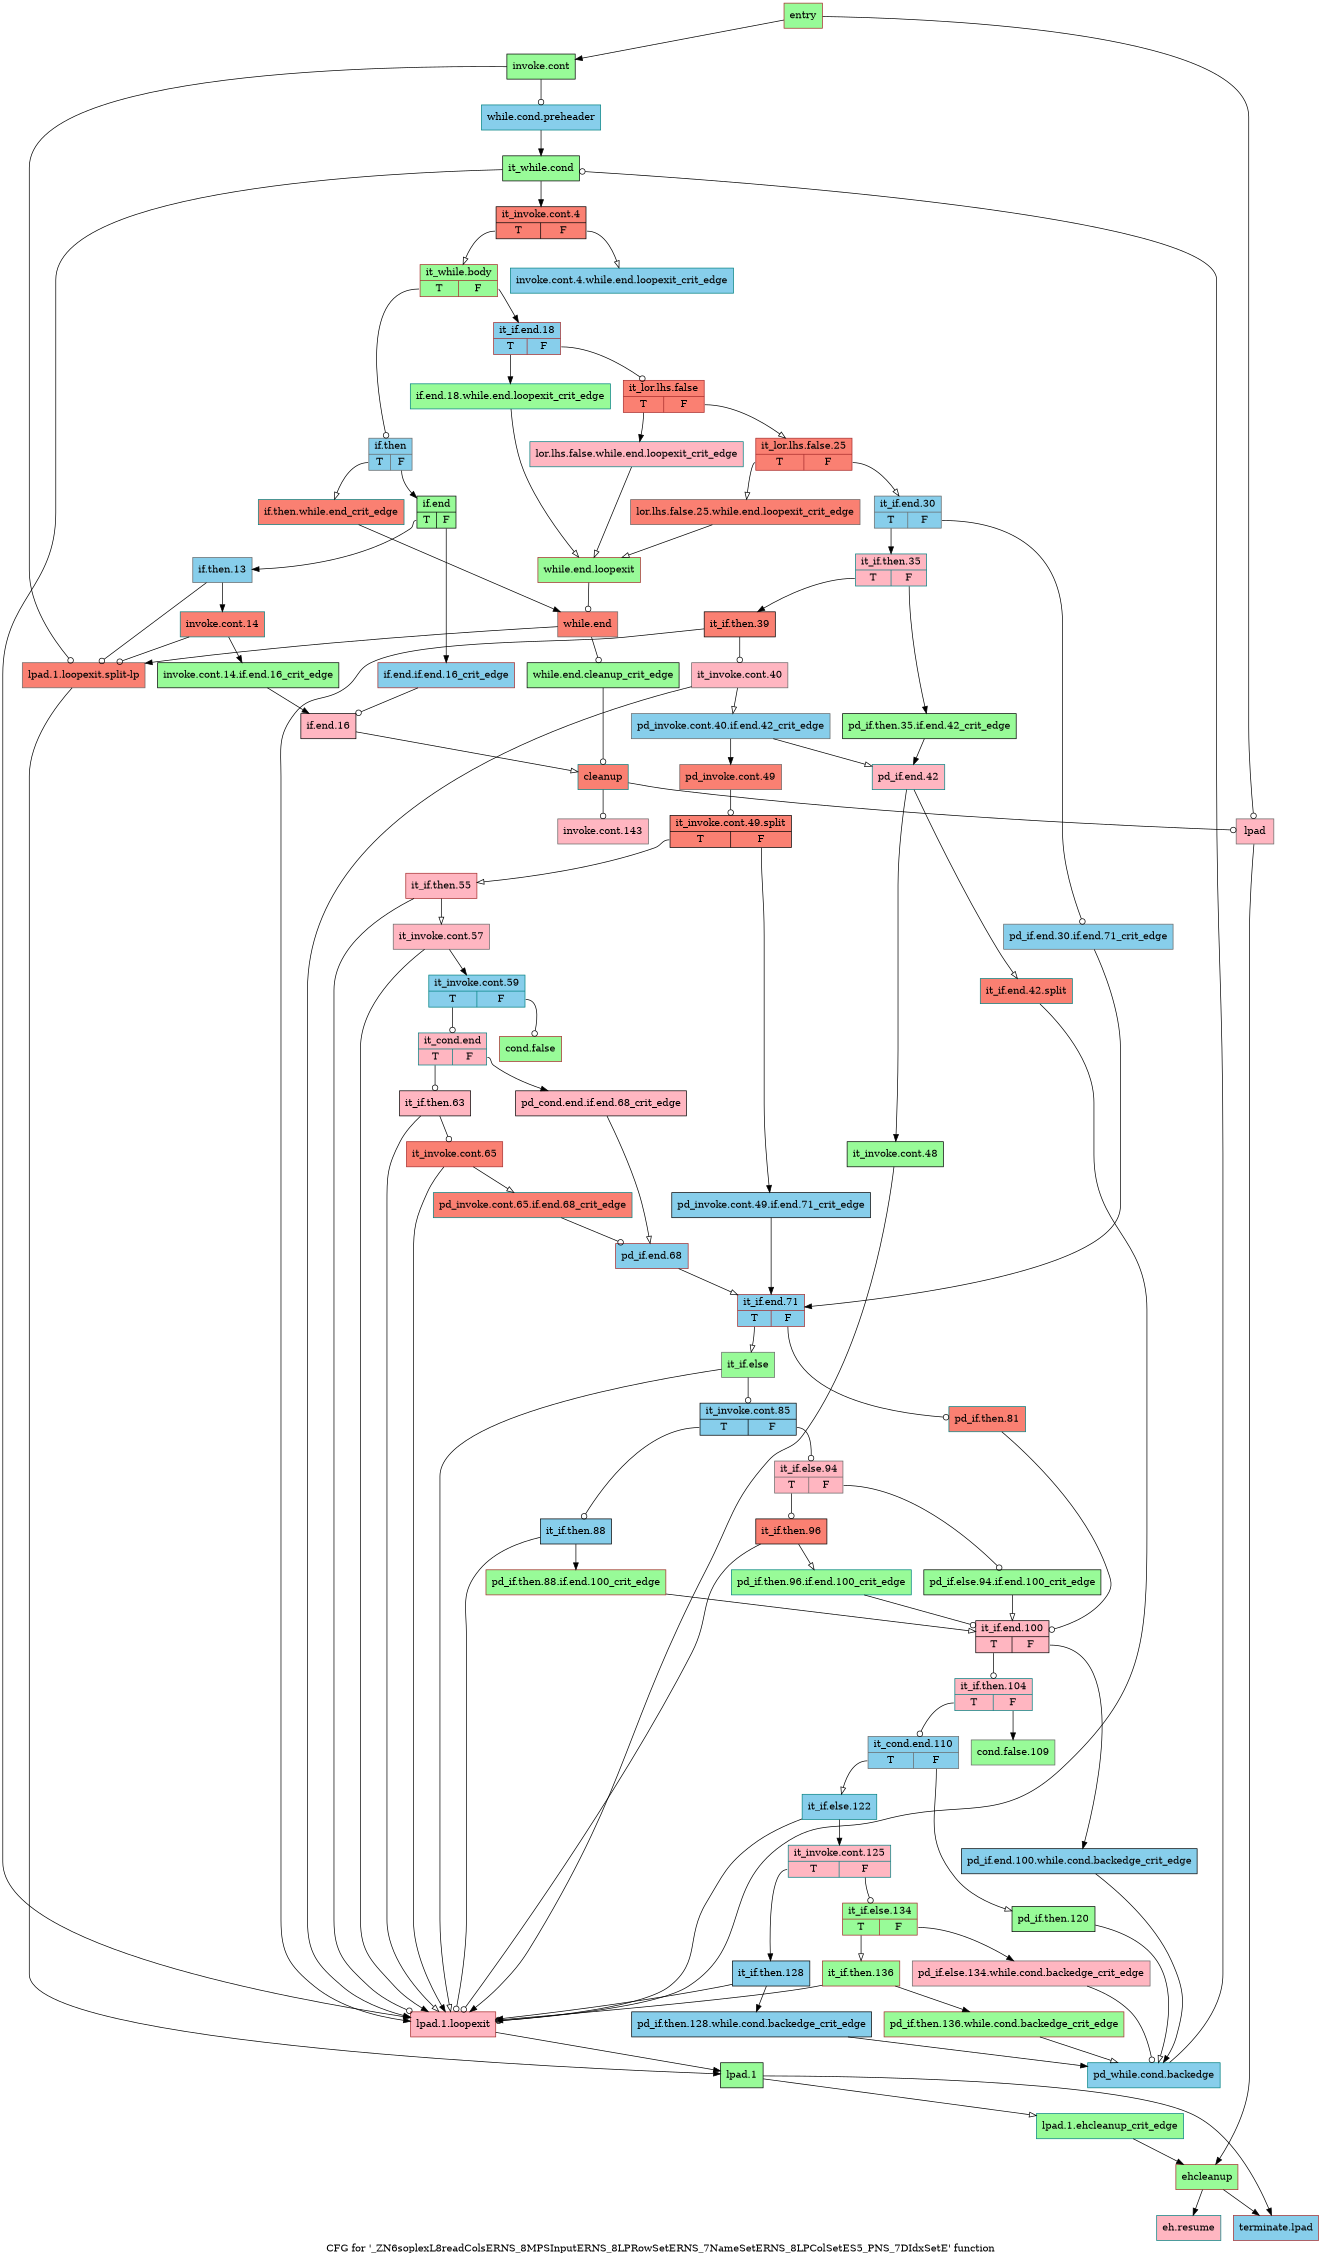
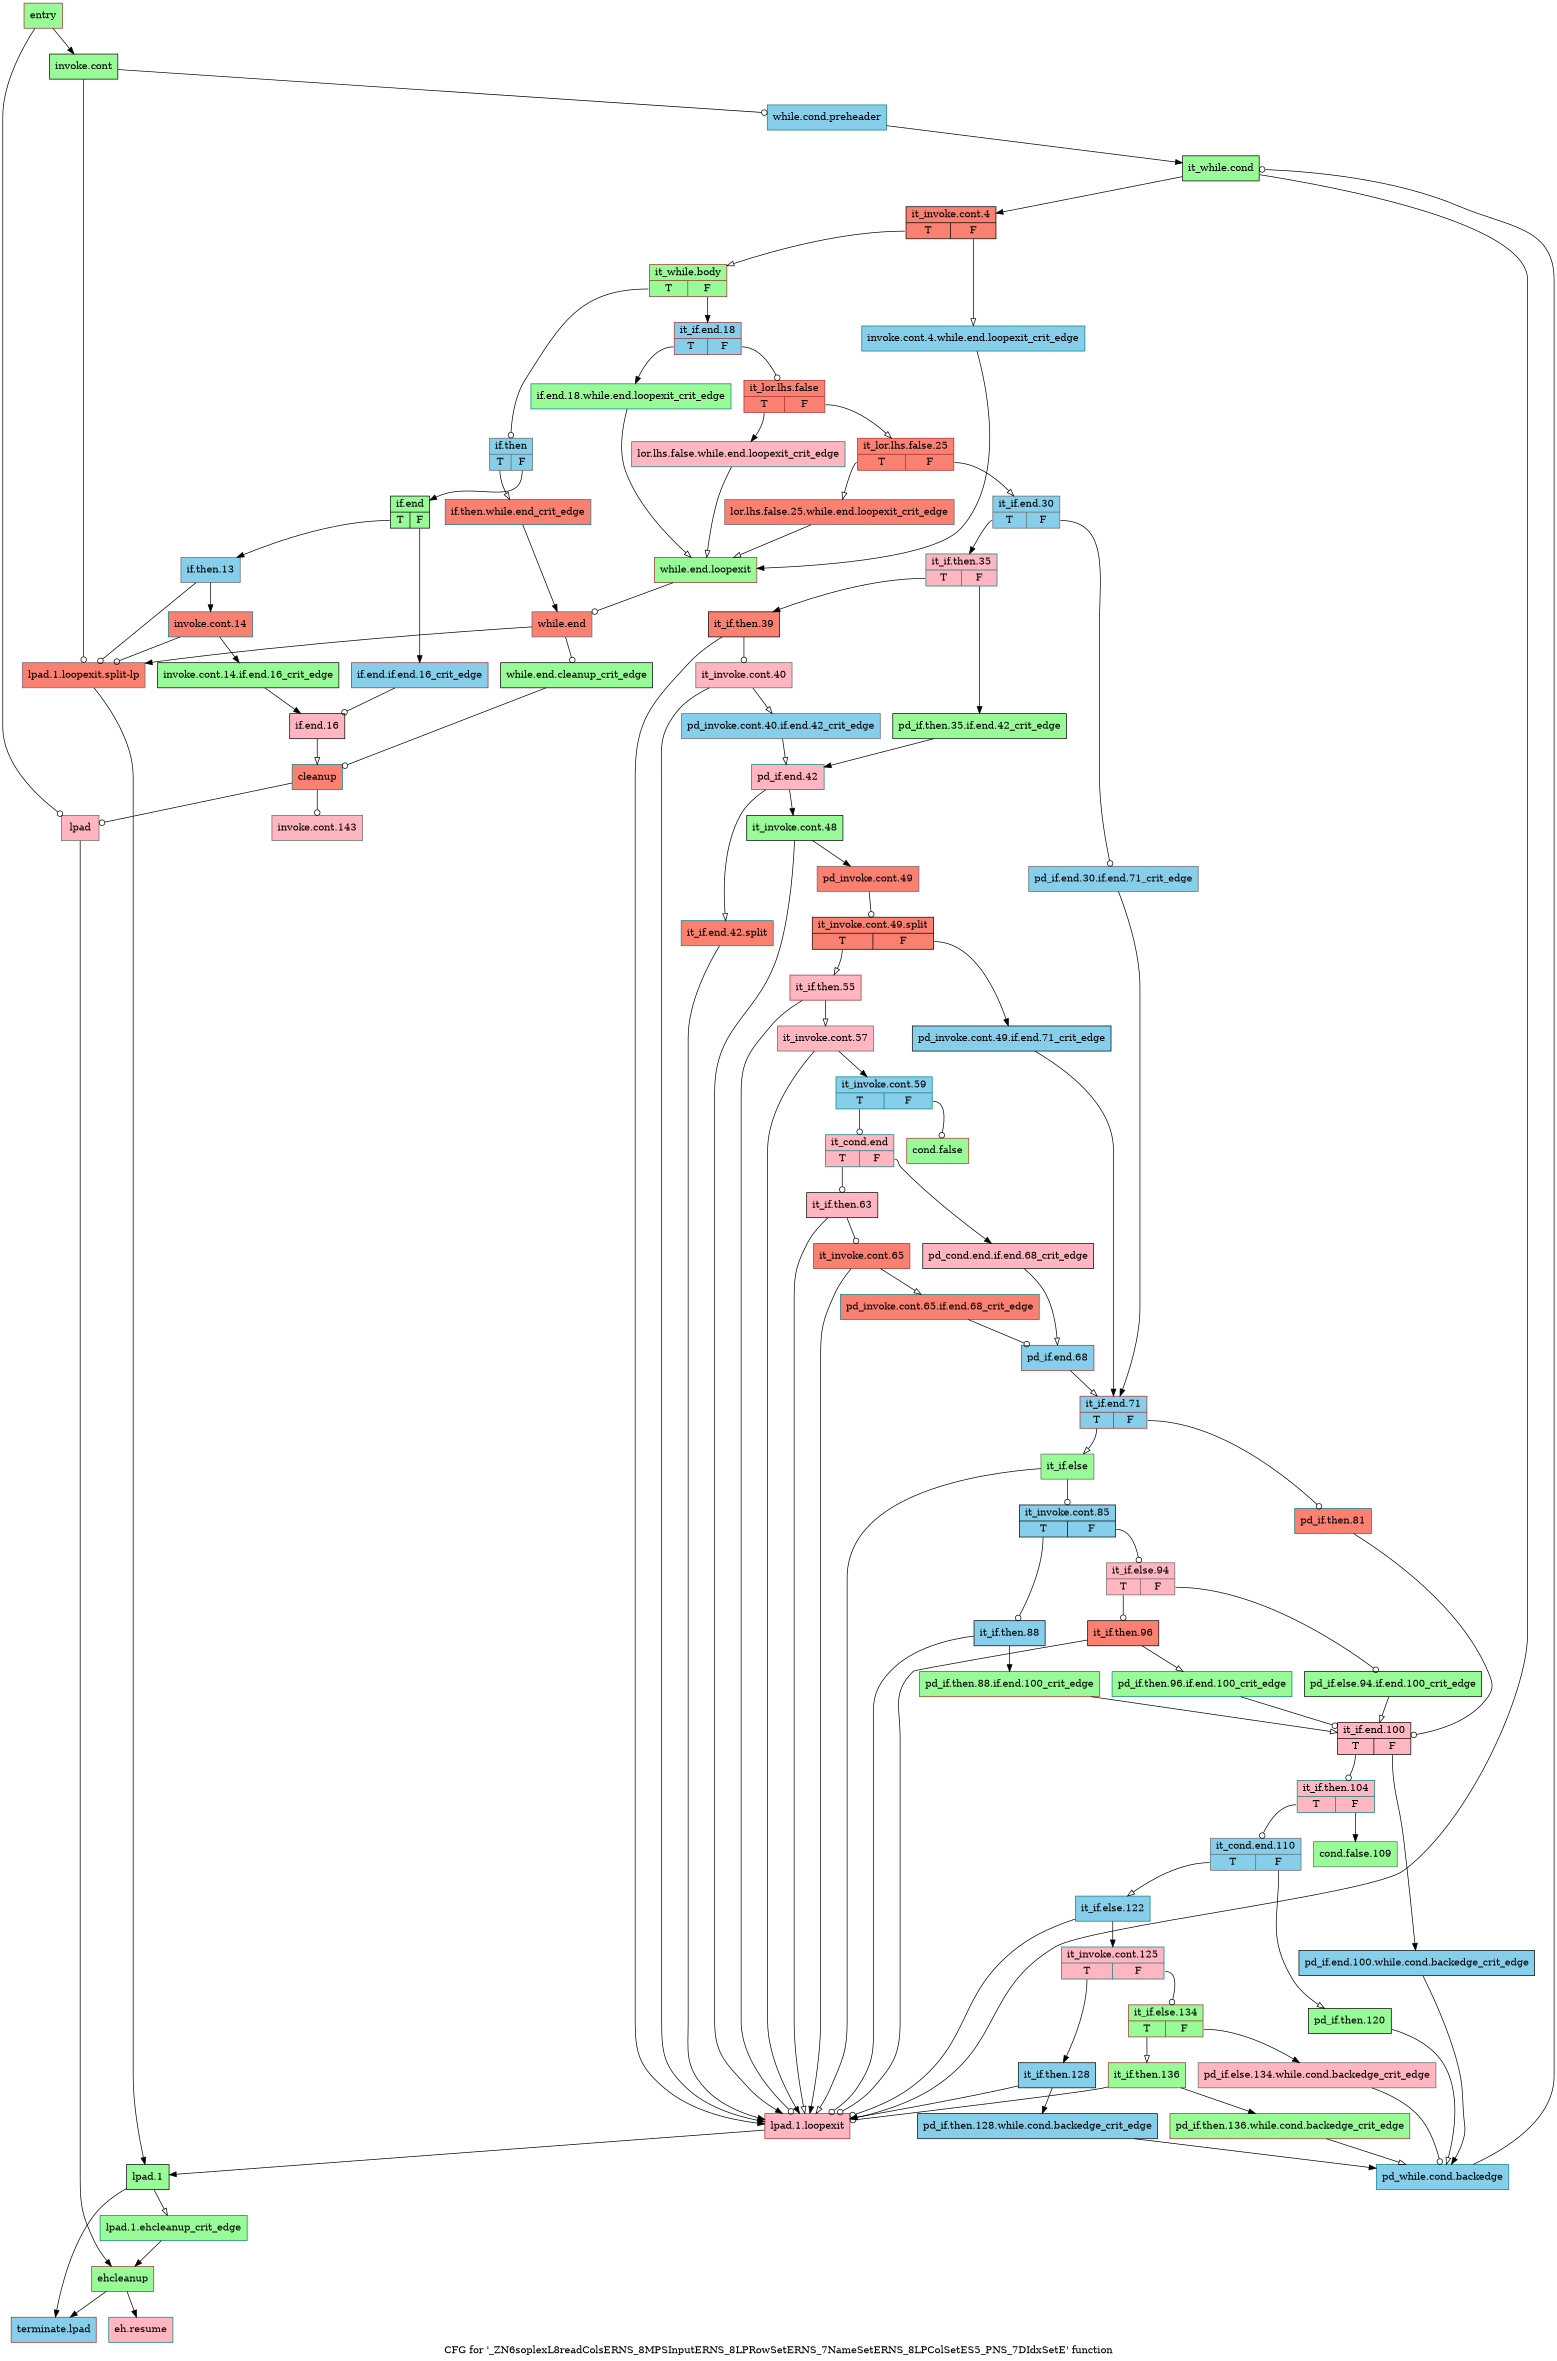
none -> (953, 534)
(731, 748) -> (828, 851)
